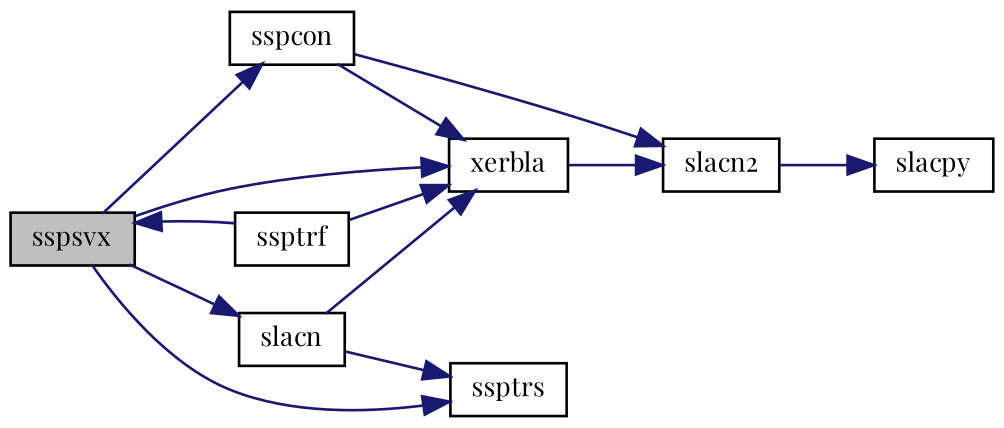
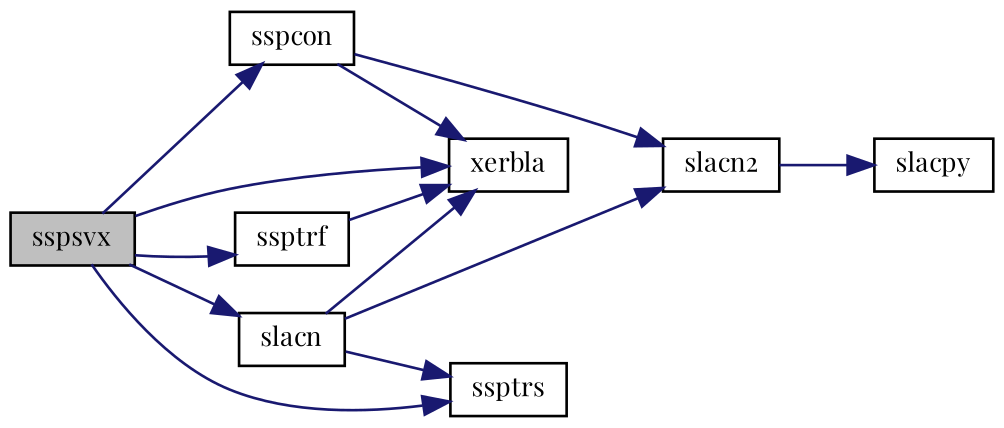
(603, 165) -> (491, 259)
(199, 221) -> (172, 257)
